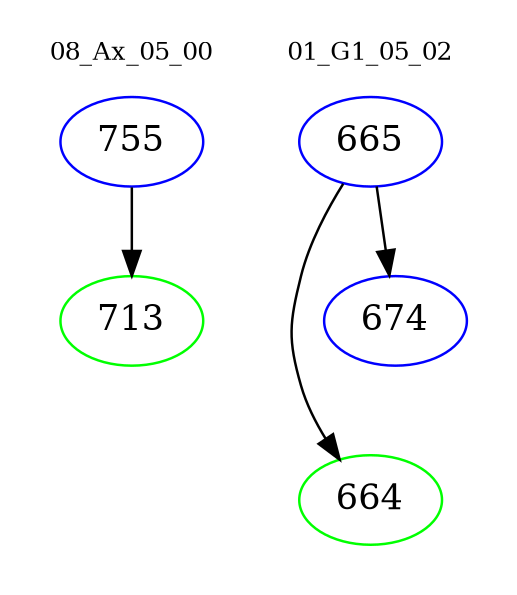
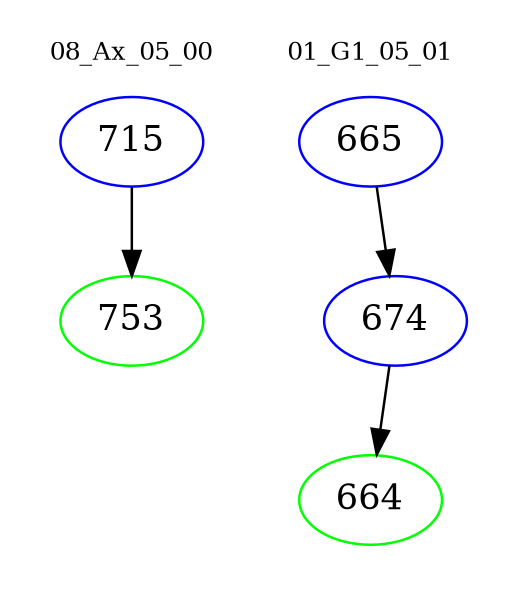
(371, 53) -> (371, 53)
(132, 142) -> (132, 142)
(294, 309) -> (385, 397)
(132, 321) -> (132, 321)
